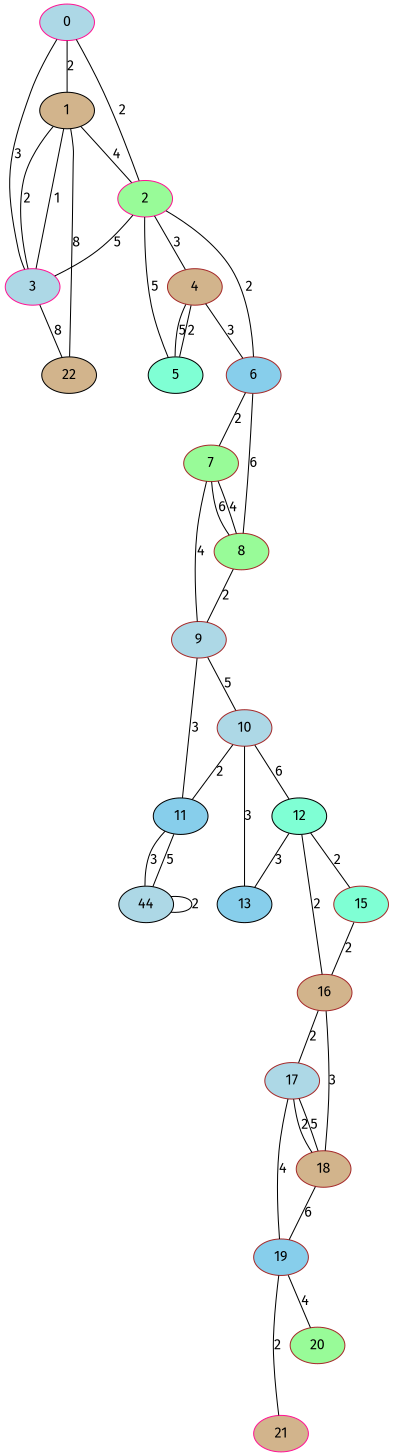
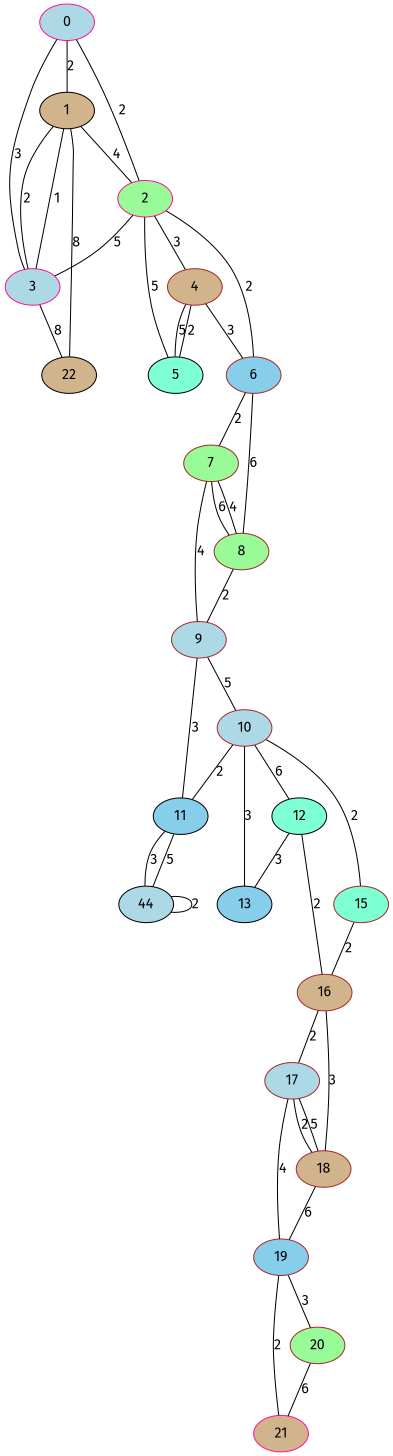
(330, 860) -> (336, 798)
(305, 1301) -> (305, 1301)
none -> (299, 1390)
